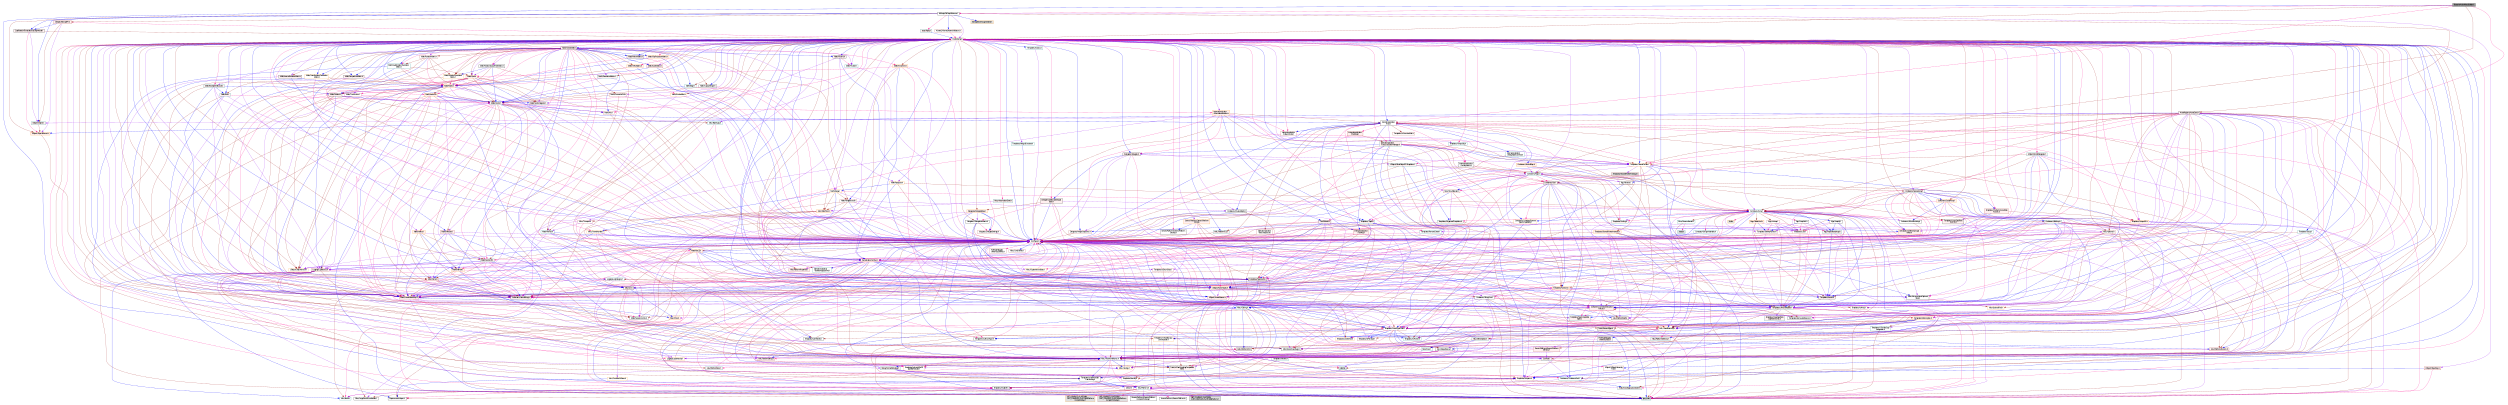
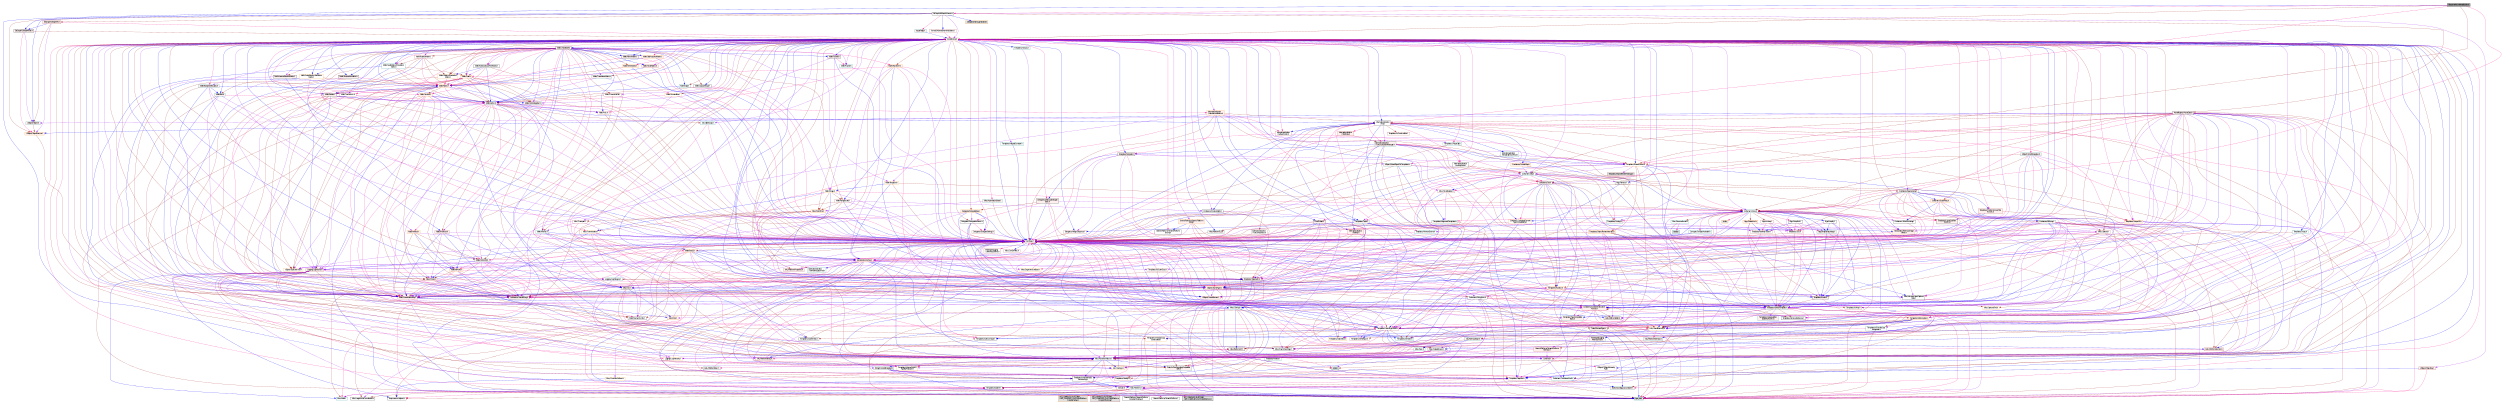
(29, 31) -> (24, 31)
